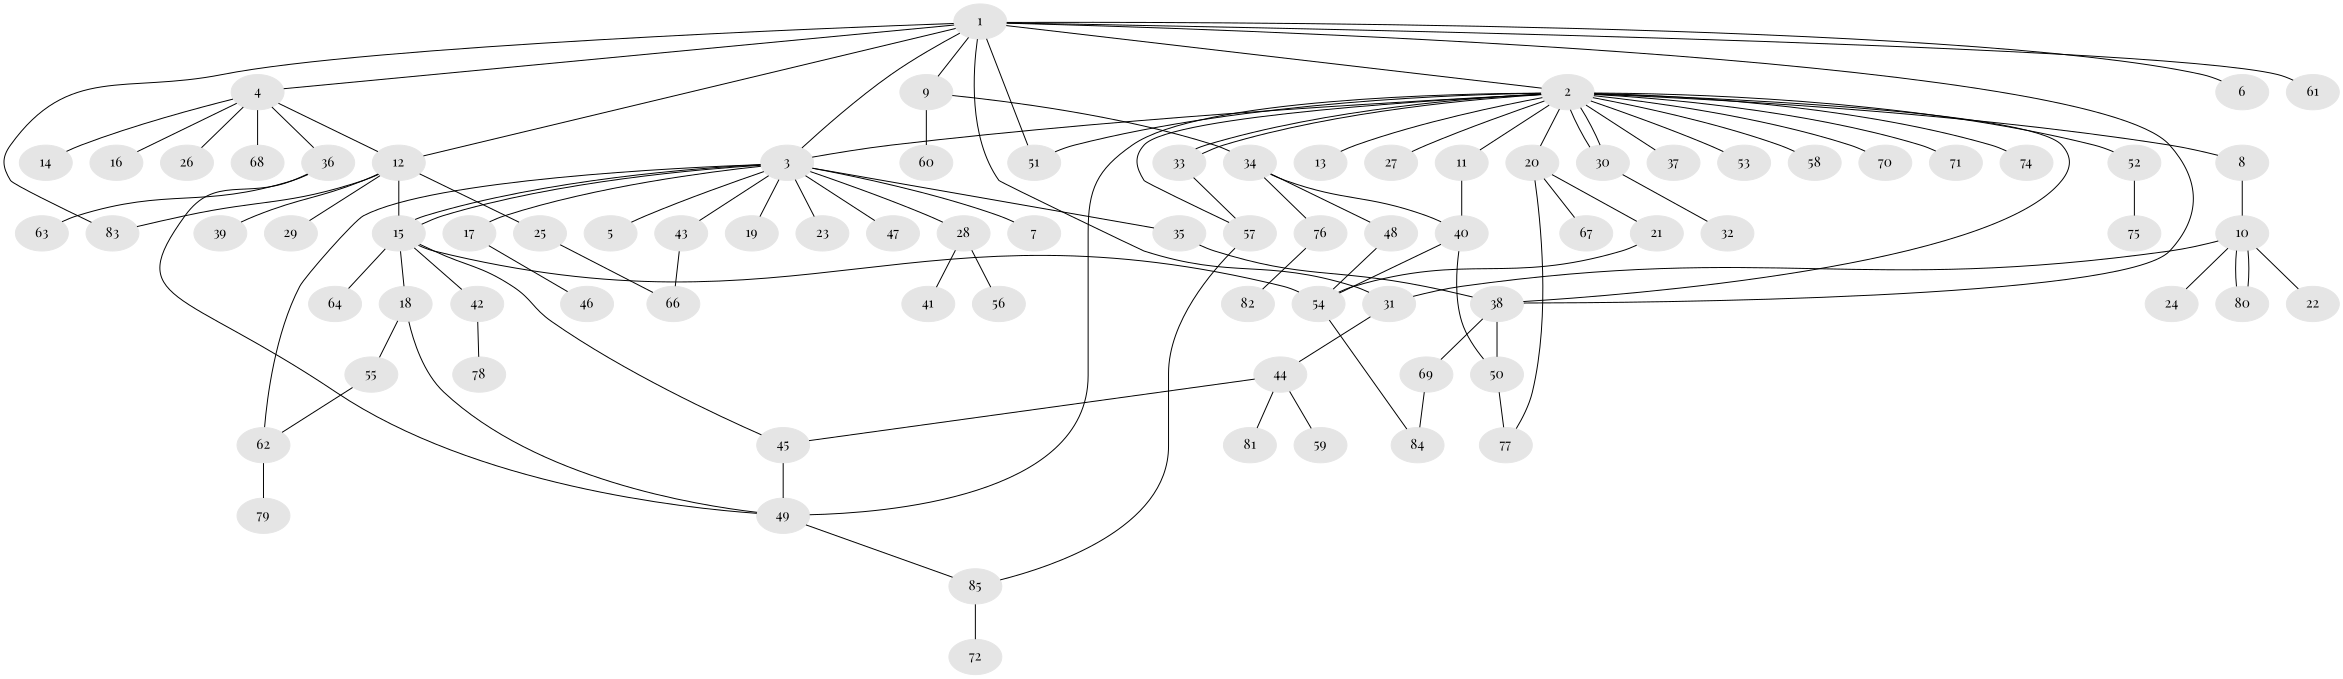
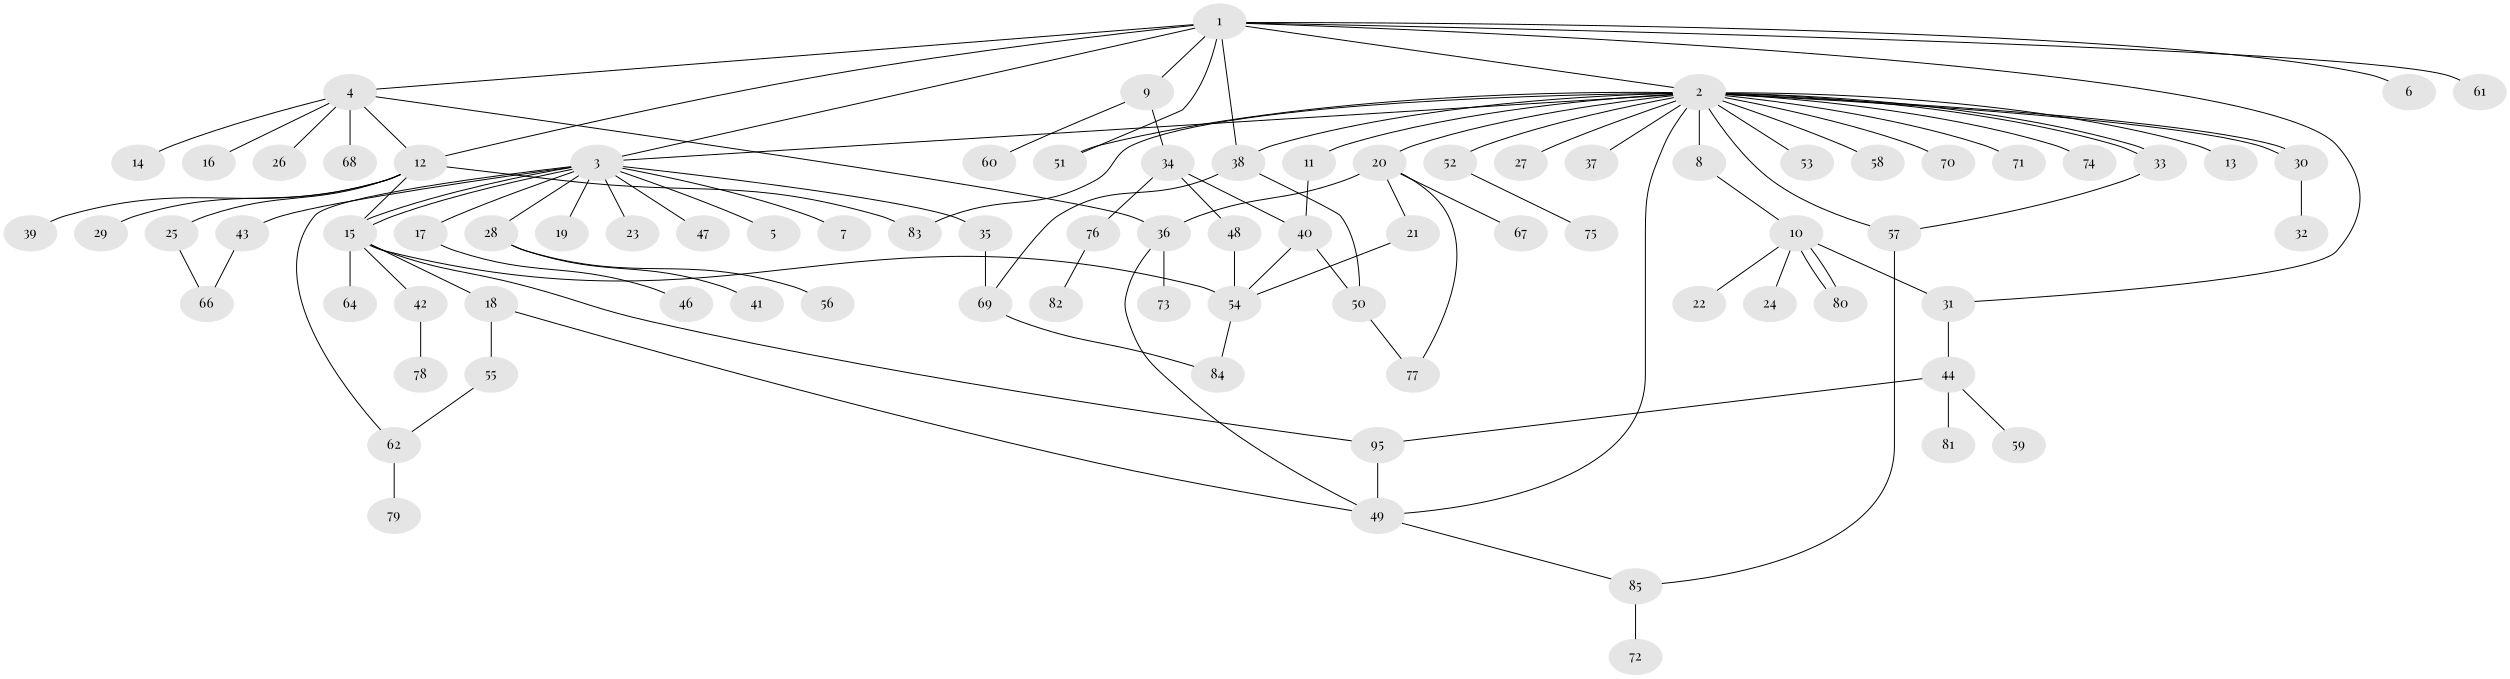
(407, 53) -> (1125, 150)
none -> (1272, 198)
(42, 233) -> (1164, 304)
(1335, 274) -> (985, 269)
(783, 445) -> (1378, 445)
